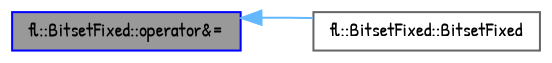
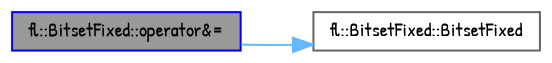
(288, 18) -> (267, 45)
